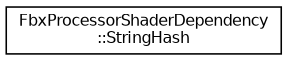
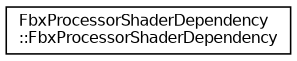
(144, 30) -> (148, 30)
